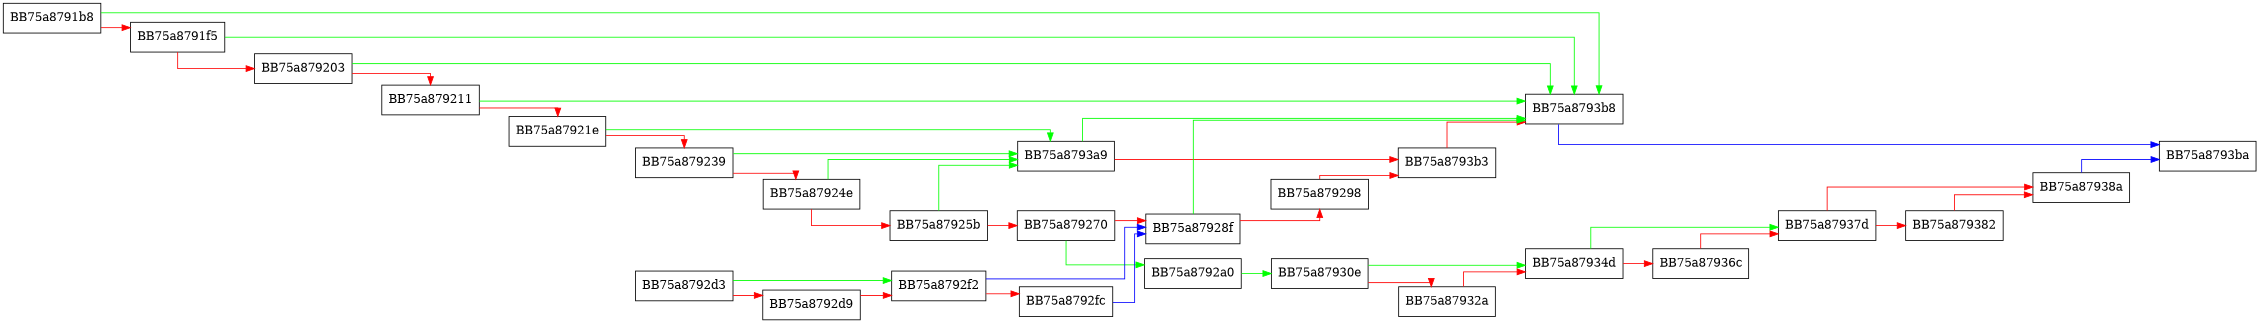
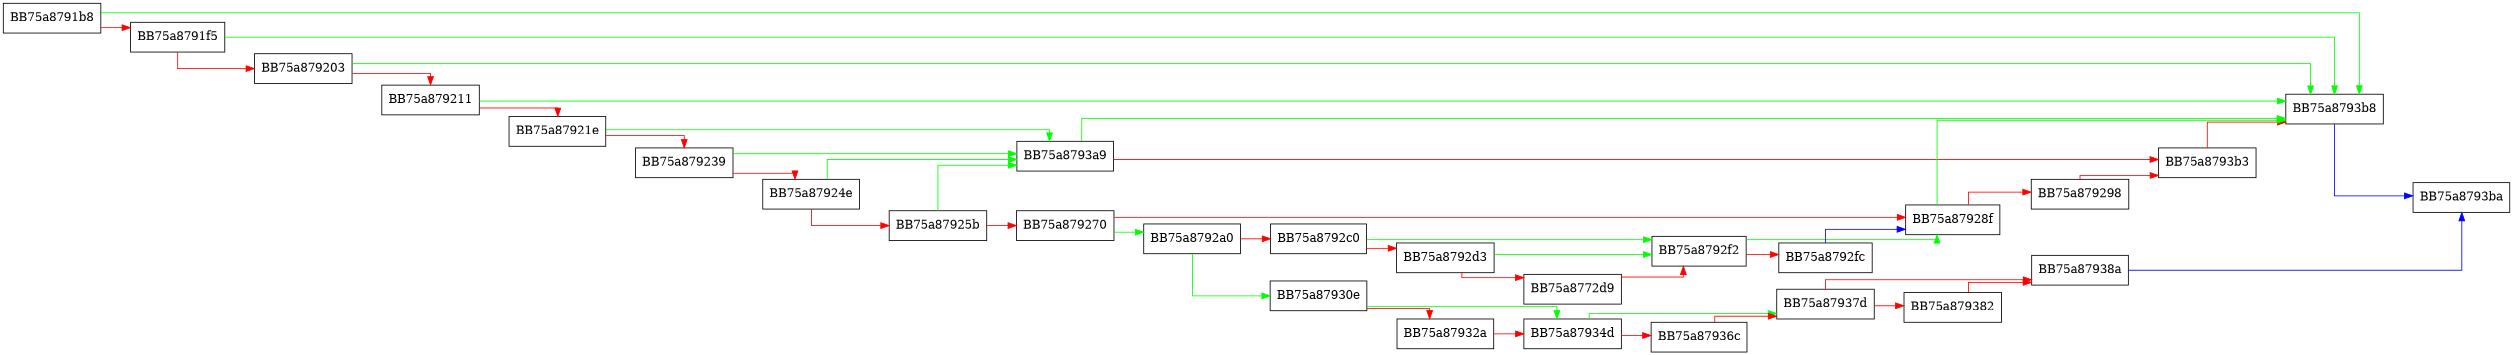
none -> (1319, 239)
(1087, 279) -> (1842, 240)
(812, 305) -> (1573, 289)
